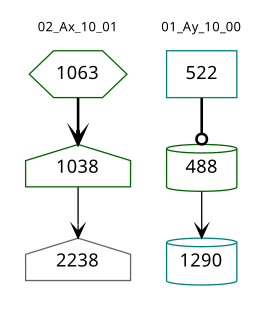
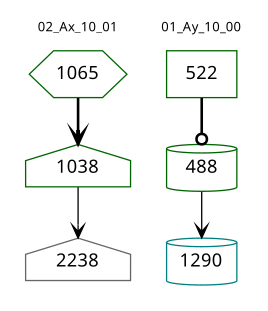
(78, 74) -> (78, 74)
(202, 74) -> (202, 74)
